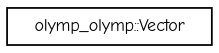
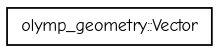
(109, 26) -> (109, 26)
